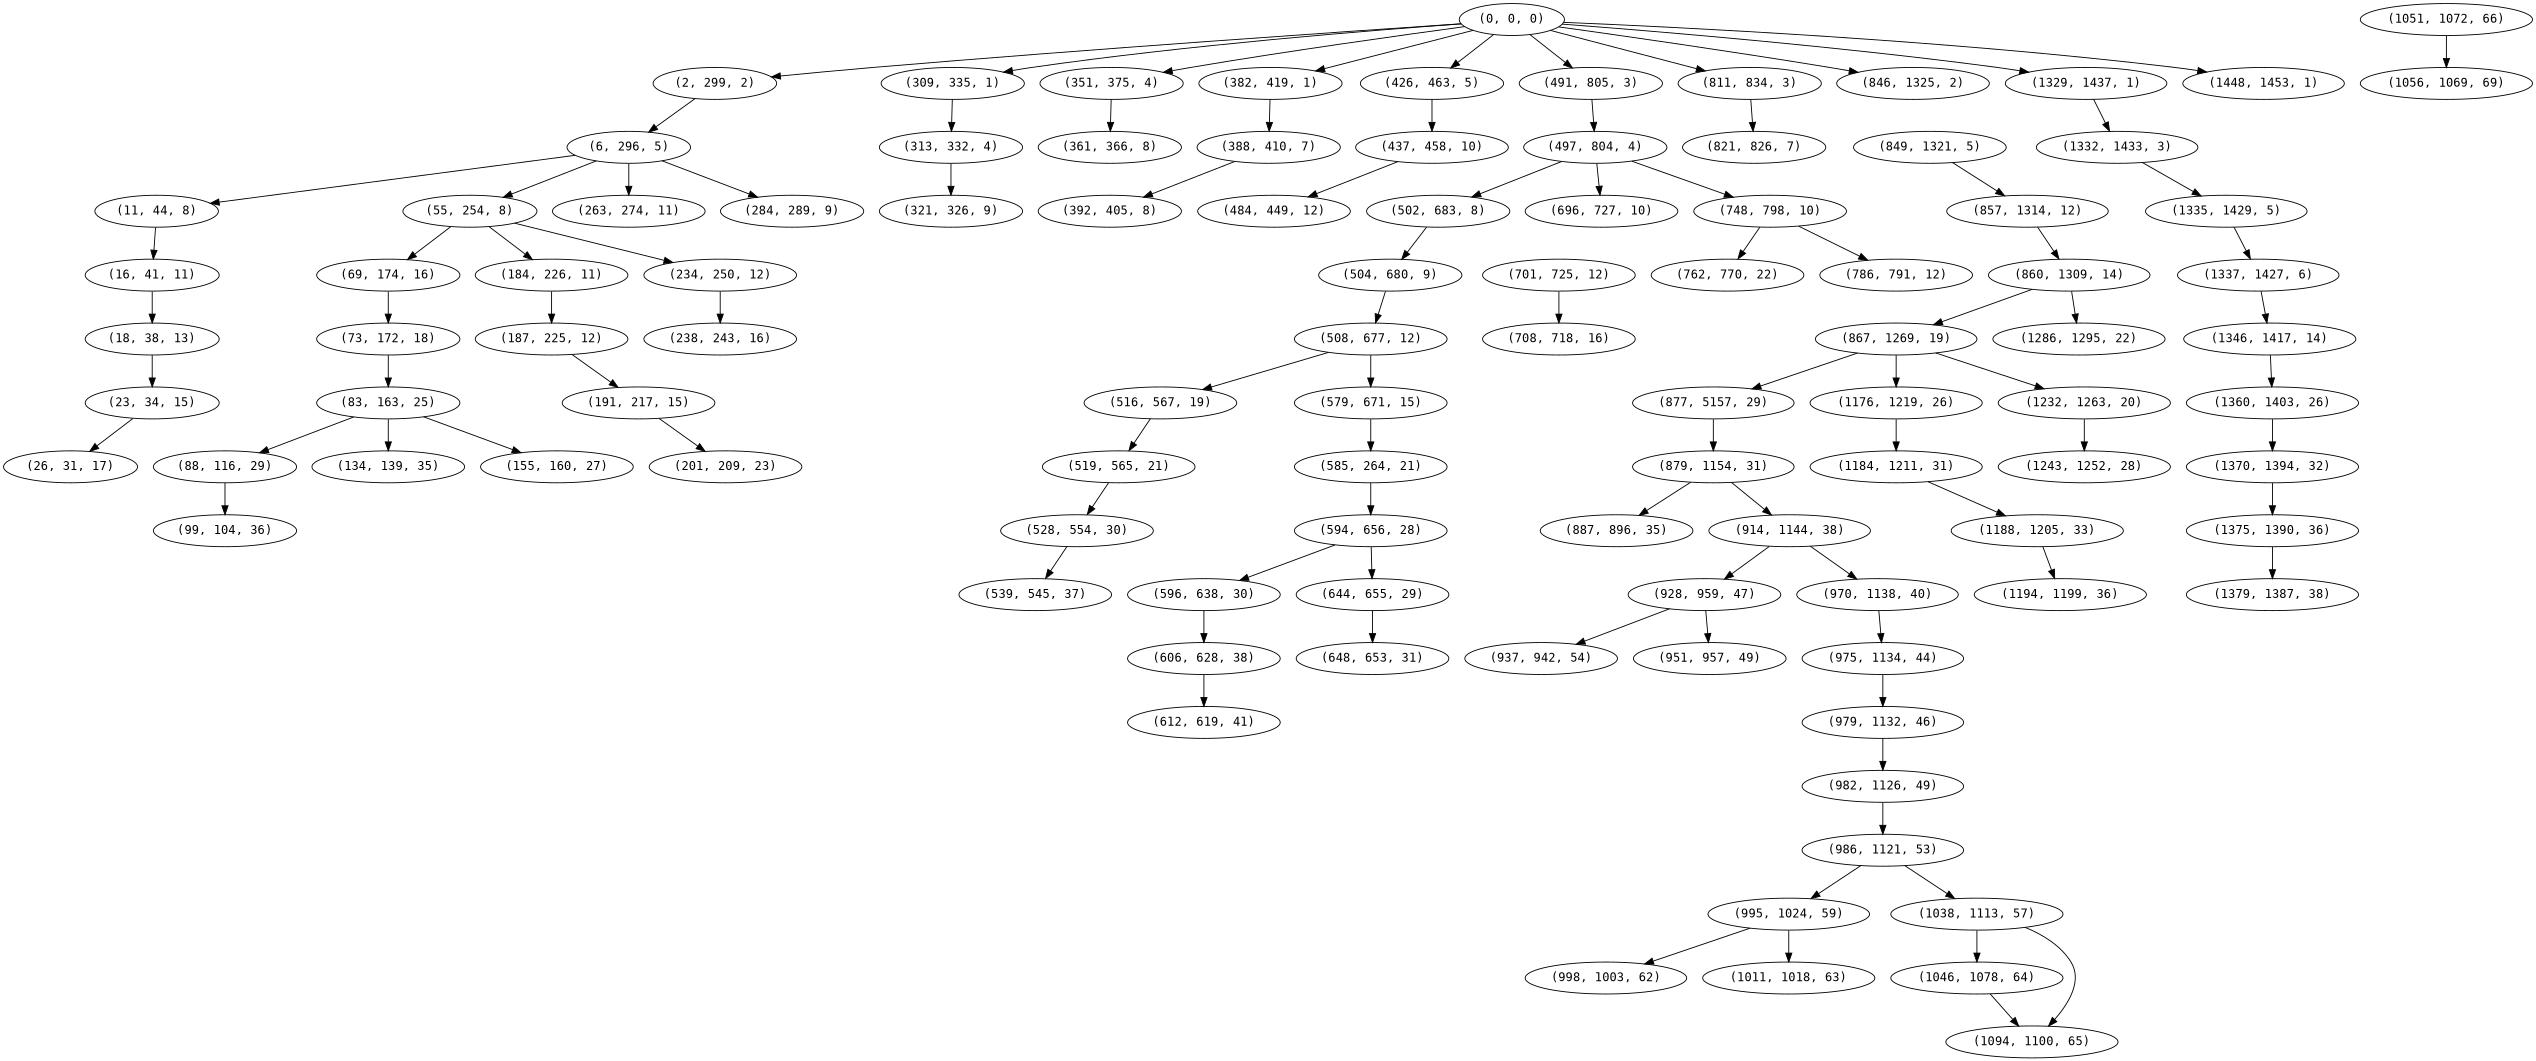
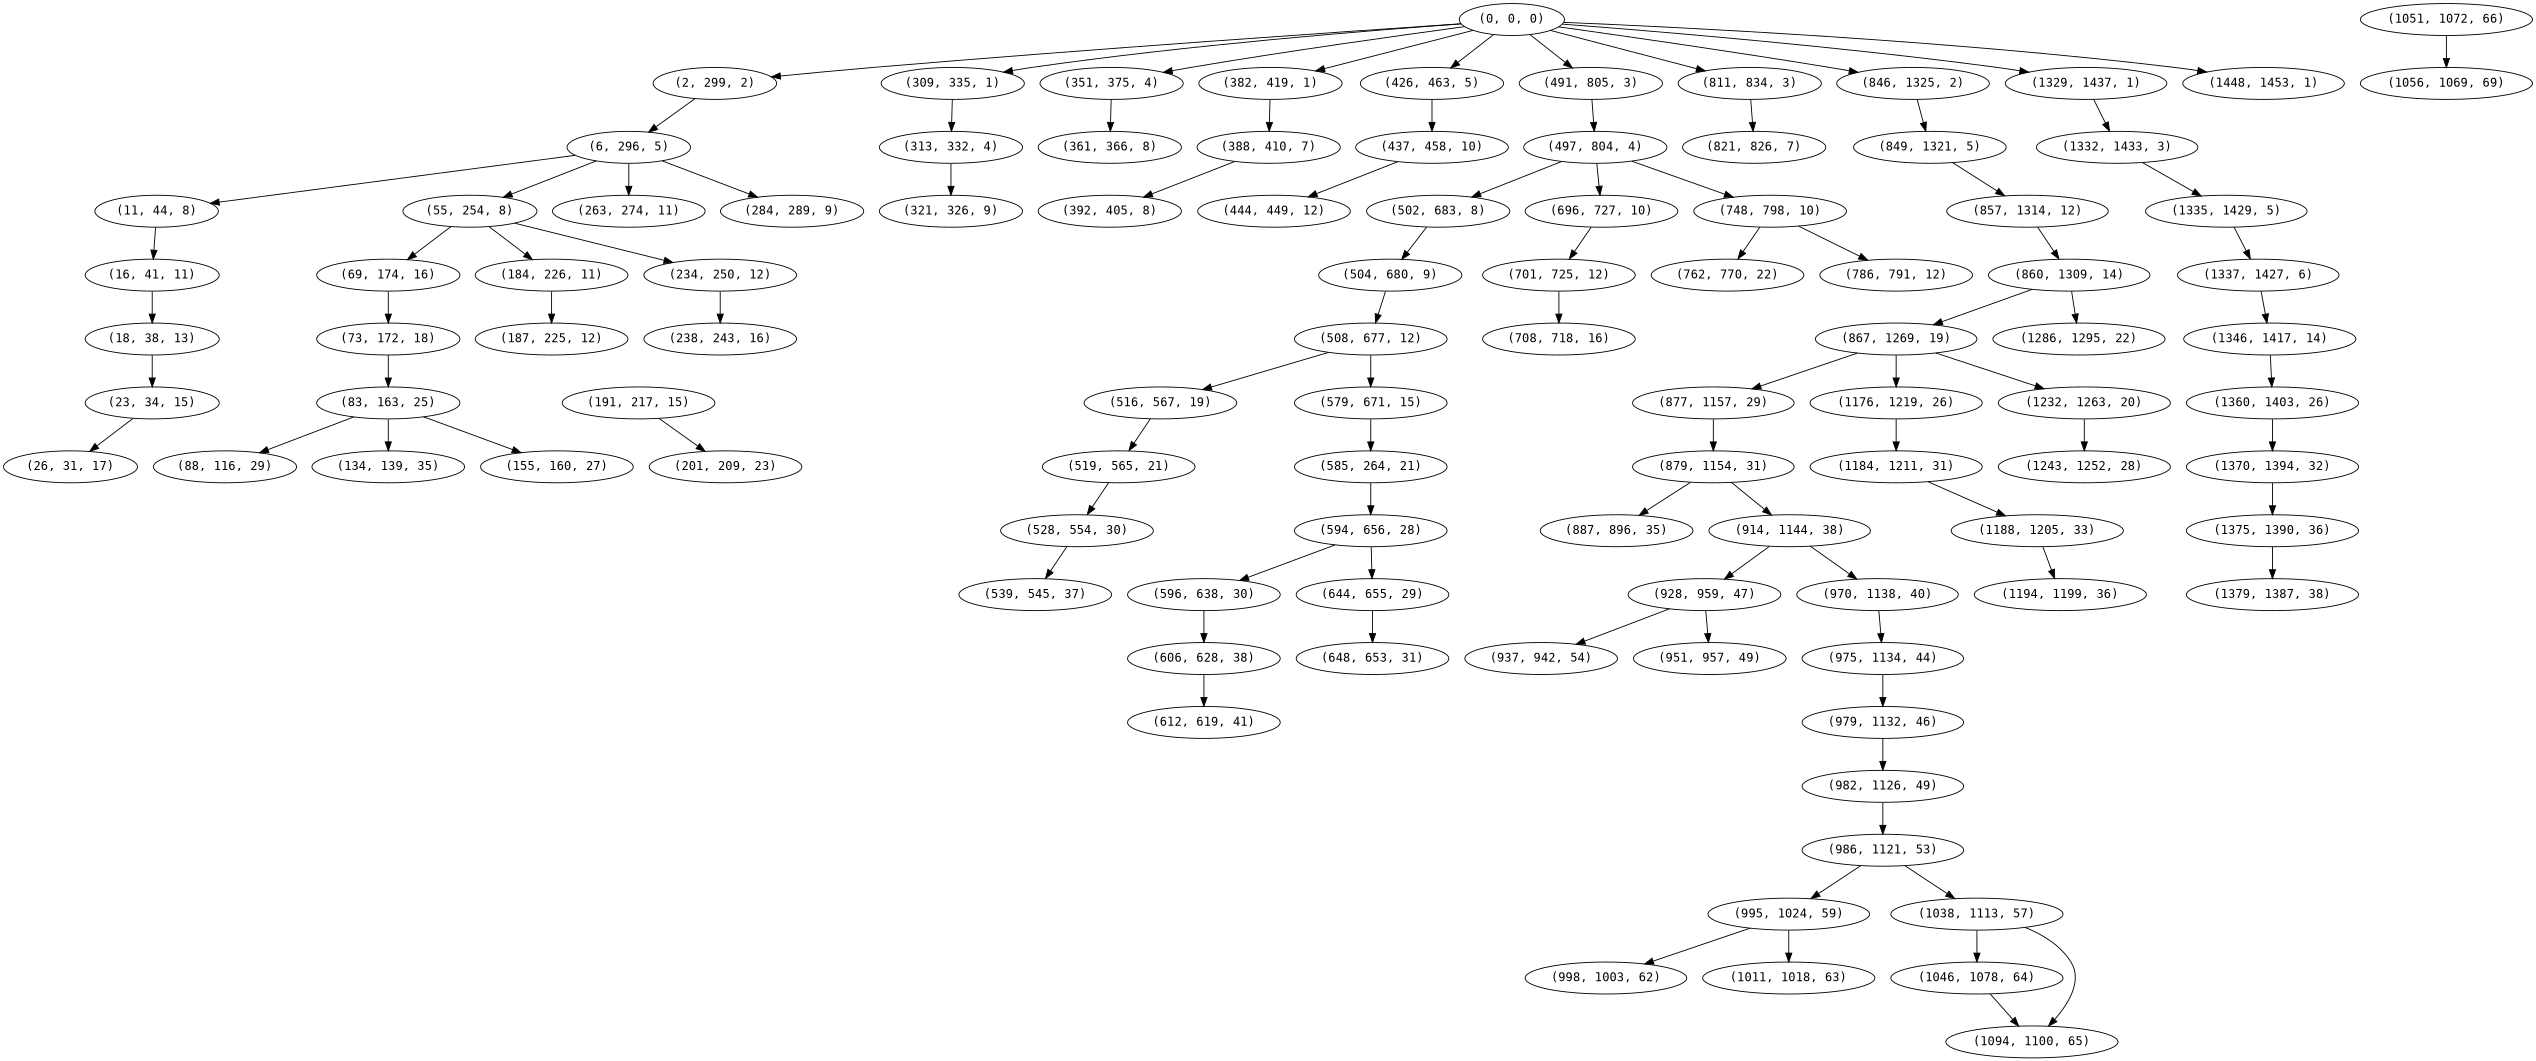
none -> (1920, 111)
(1274, 211) -> (1274, 211)
none -> (1583, 239)
(591, 368) -> none
(1713, 403) -> (1713, 403)
(225, 531) -> none
